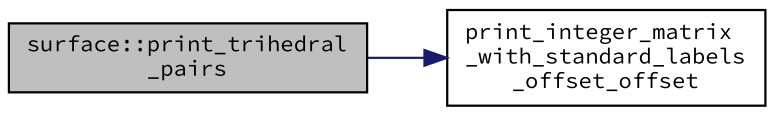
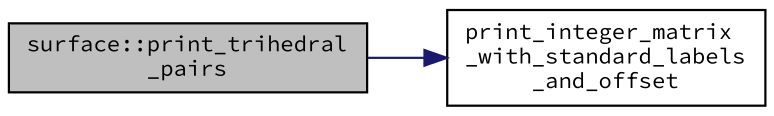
(606, 58) -> (606, 58)
